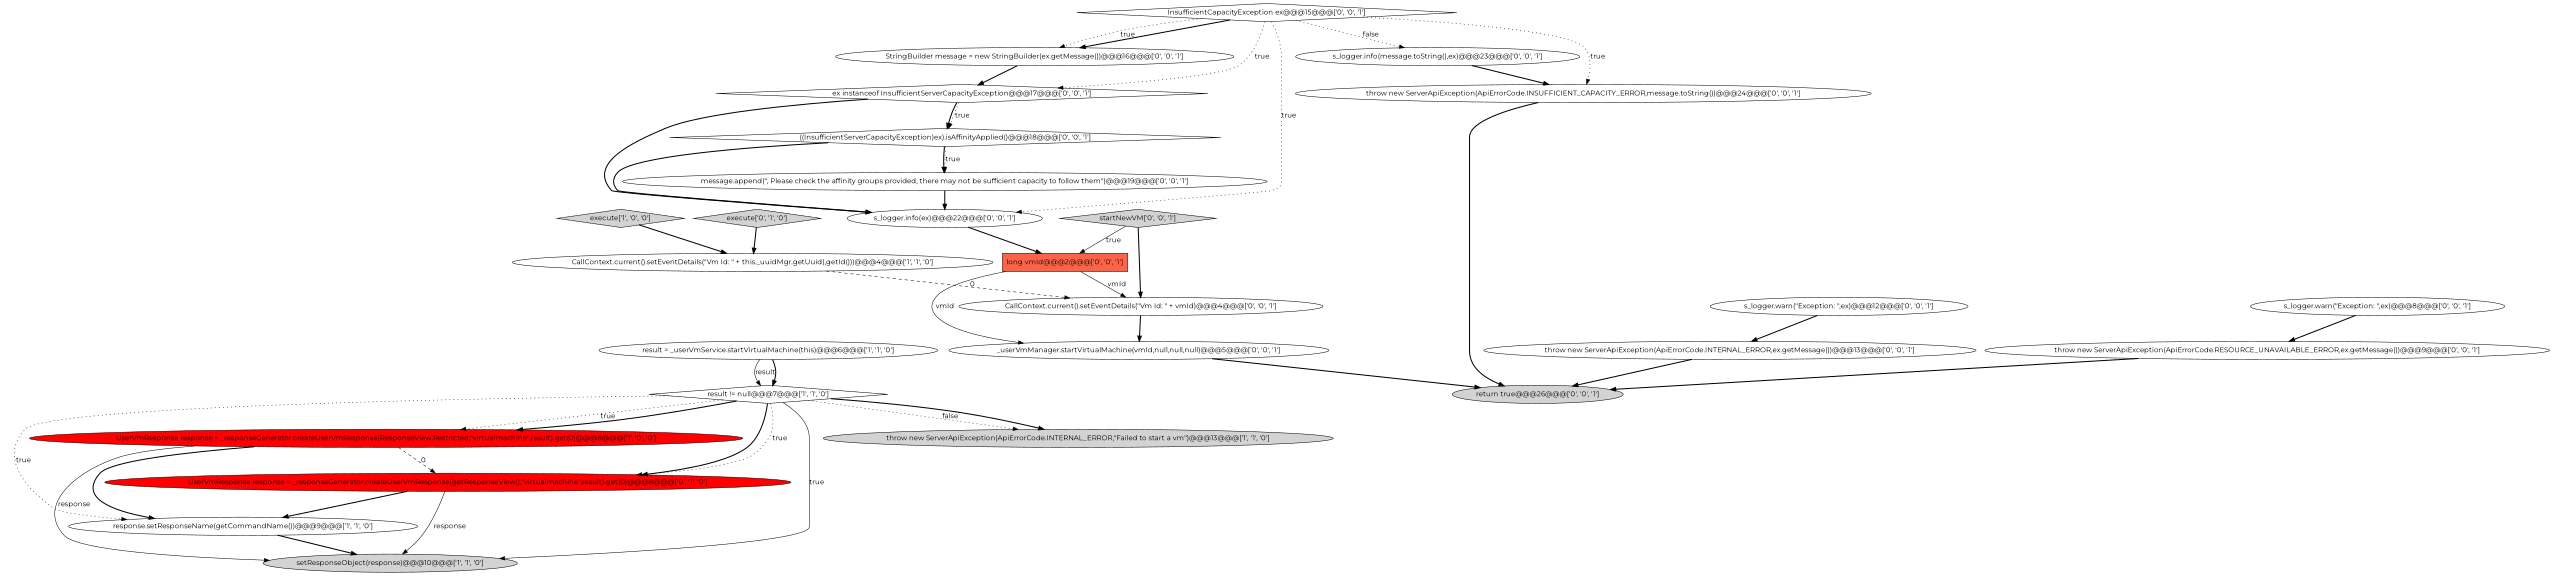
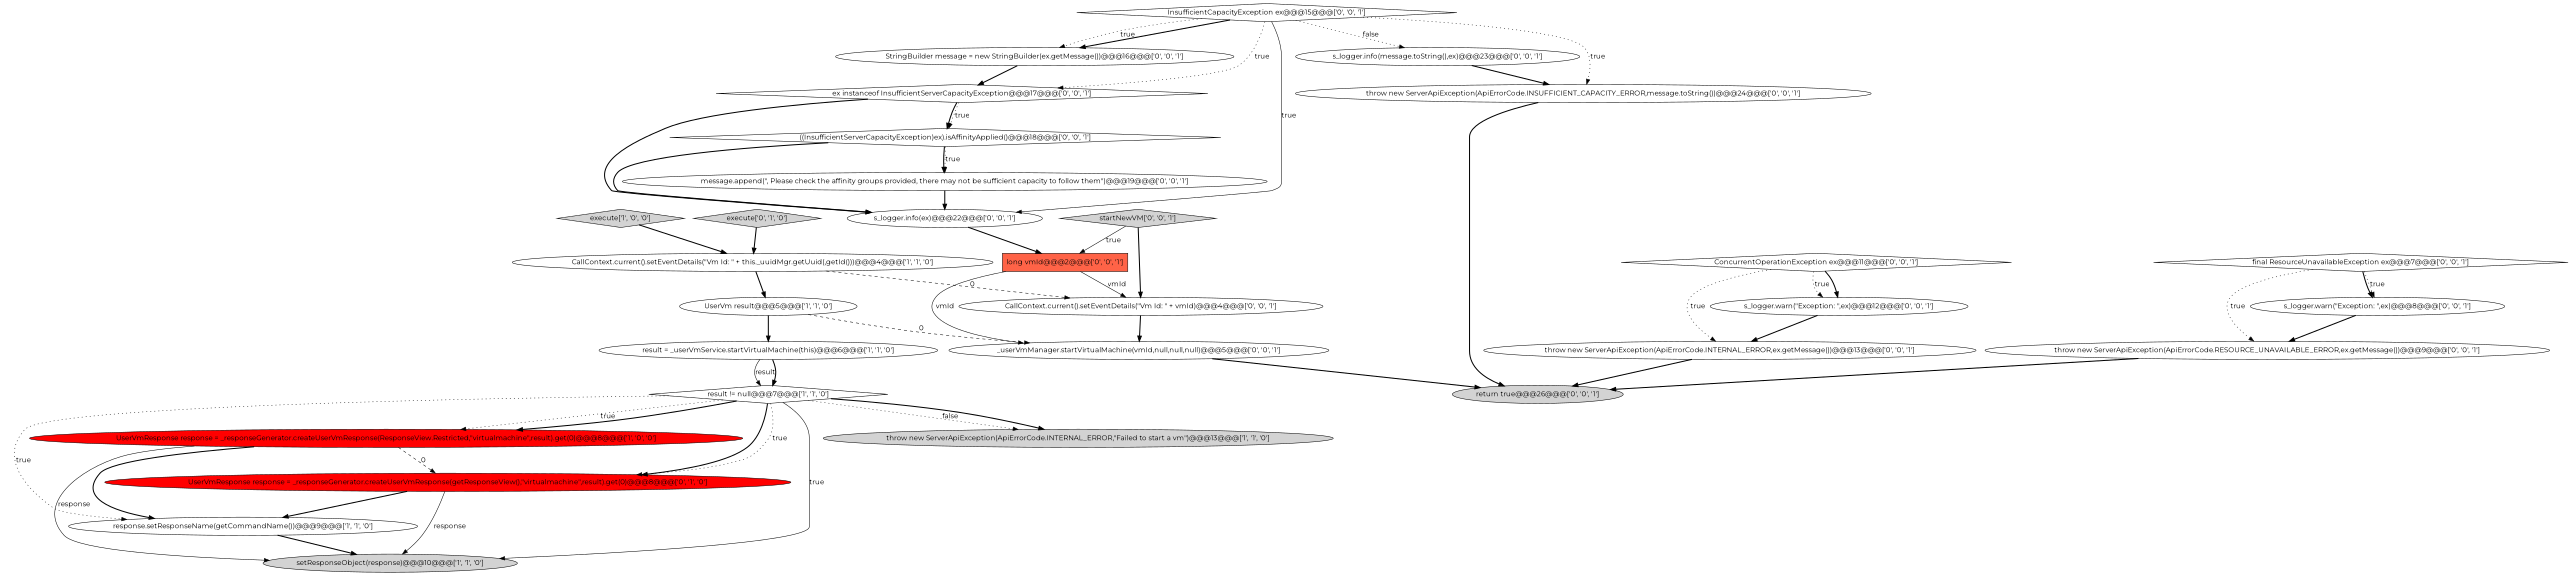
(1234, 194) -> (1234, 194)
none -> (1816, 262)
none -> (2361, 262)
none -> (768, 306)
